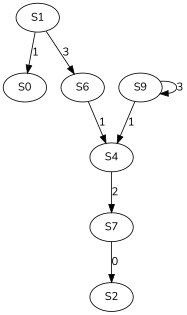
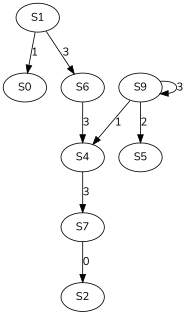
(102, 122) -> (86, 122)
none -> (140, 157)
(115, 192) -> (86, 192)
